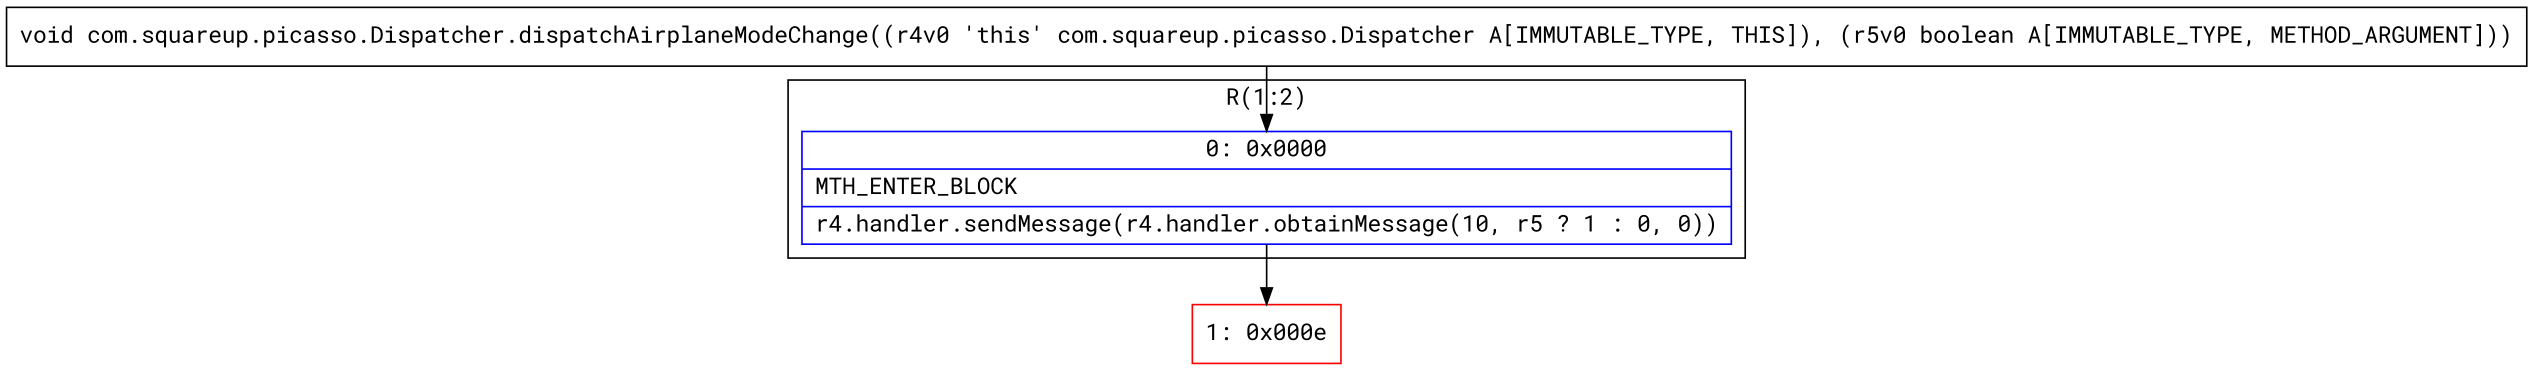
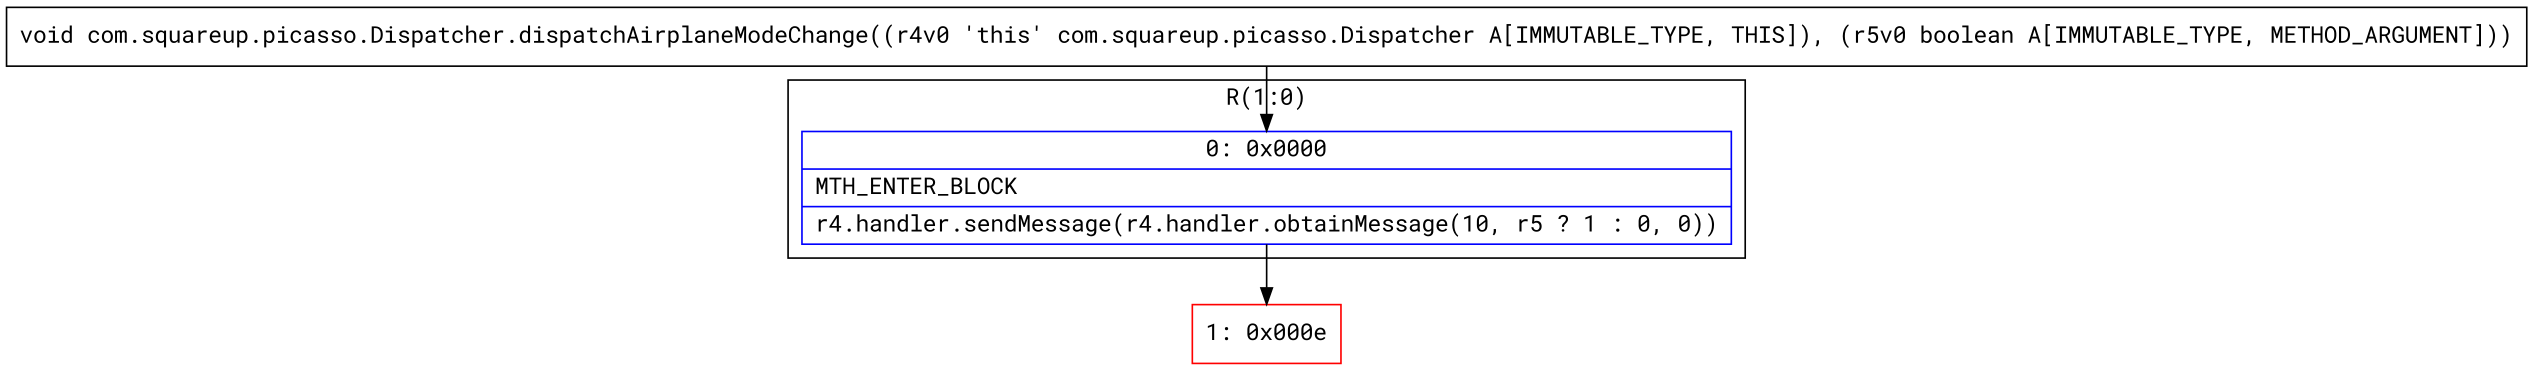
(1267, 99) -> (1267, 99)
